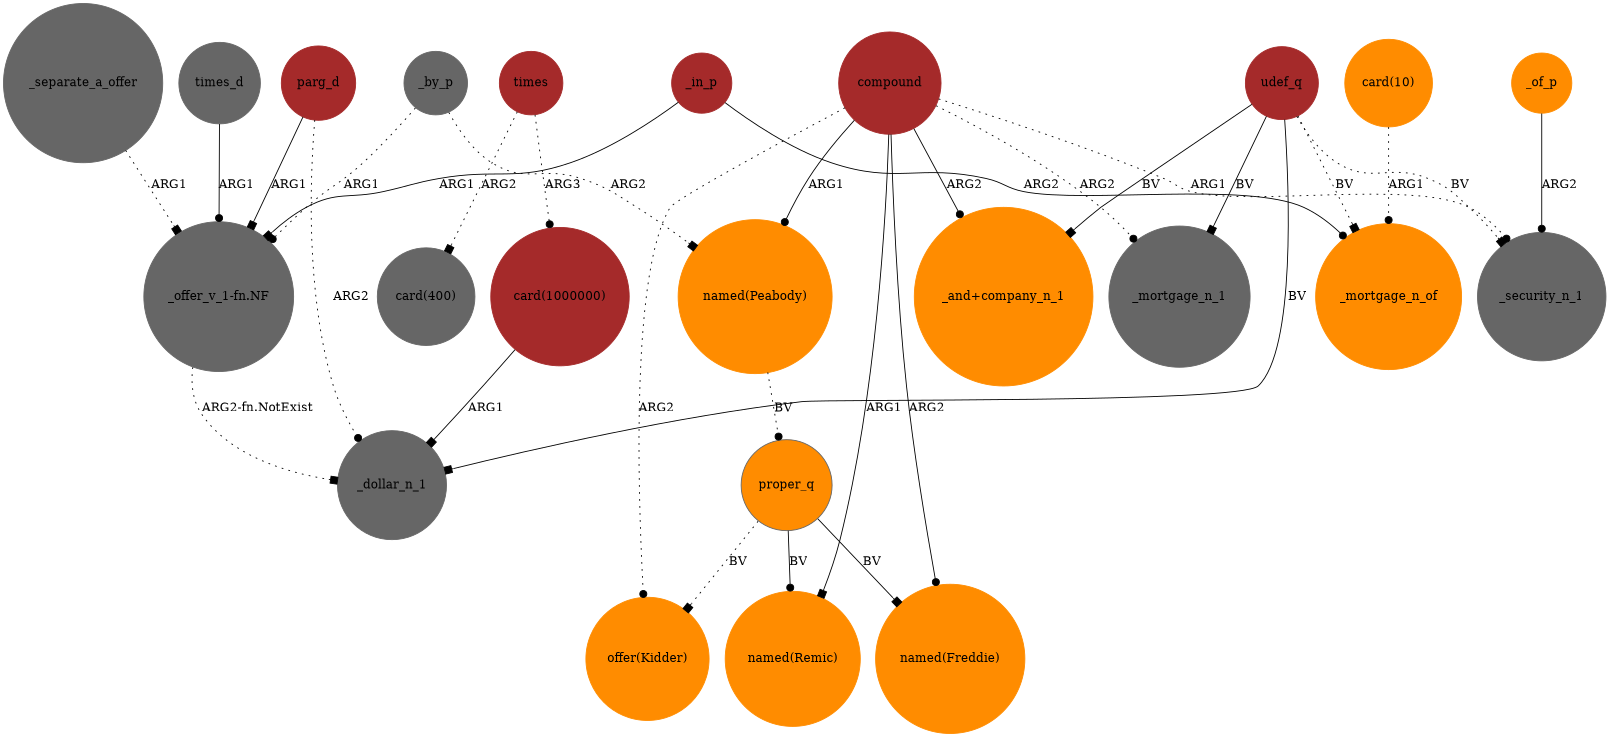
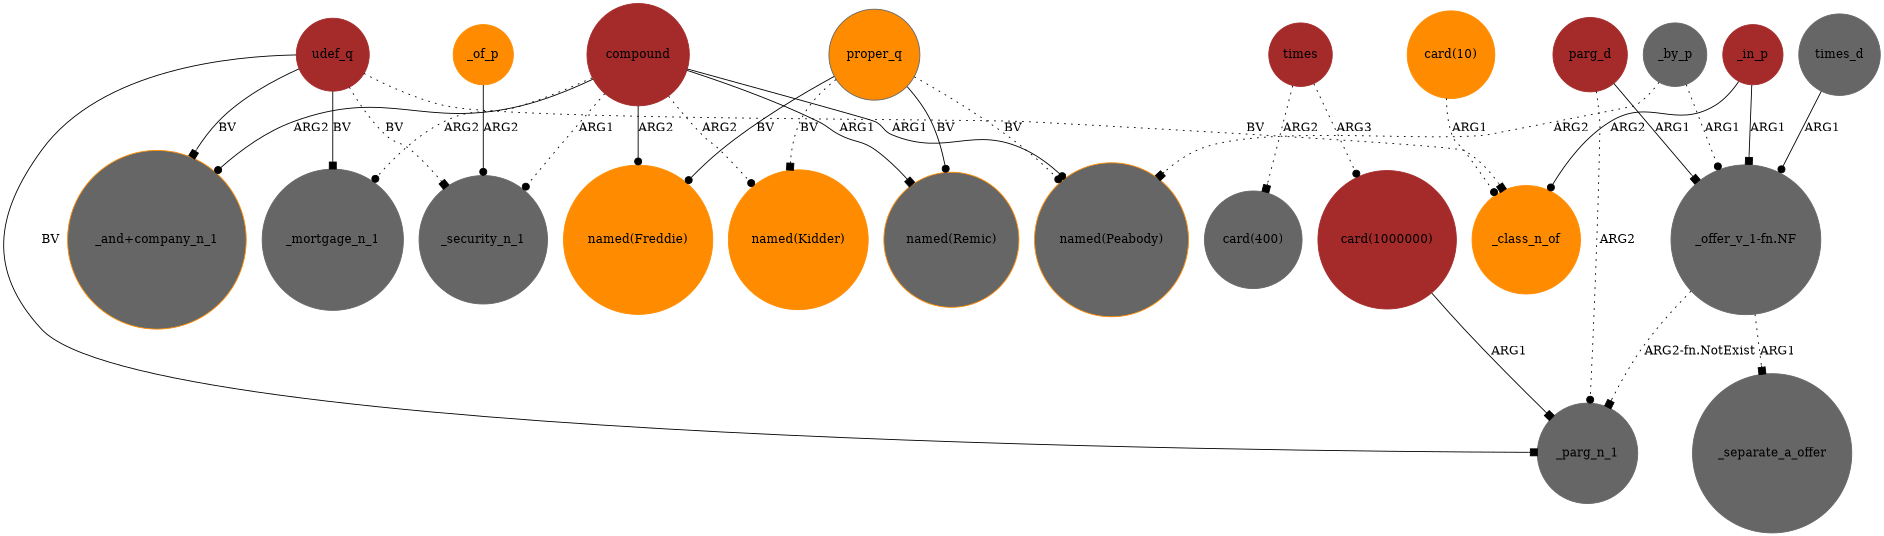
(150, 188) -> (1758, 340)
(755, 297) -> (1112, 240)
(1004, 297) -> (157, 240)
(1389, 297) -> (1526, 240)
(772, 400) -> (995, 127)
(392, 485) -> (1588, 453)
(855, 558) -> (756, 124)
(647, 659) -> (798, 240)
(793, 659) -> (951, 240)
